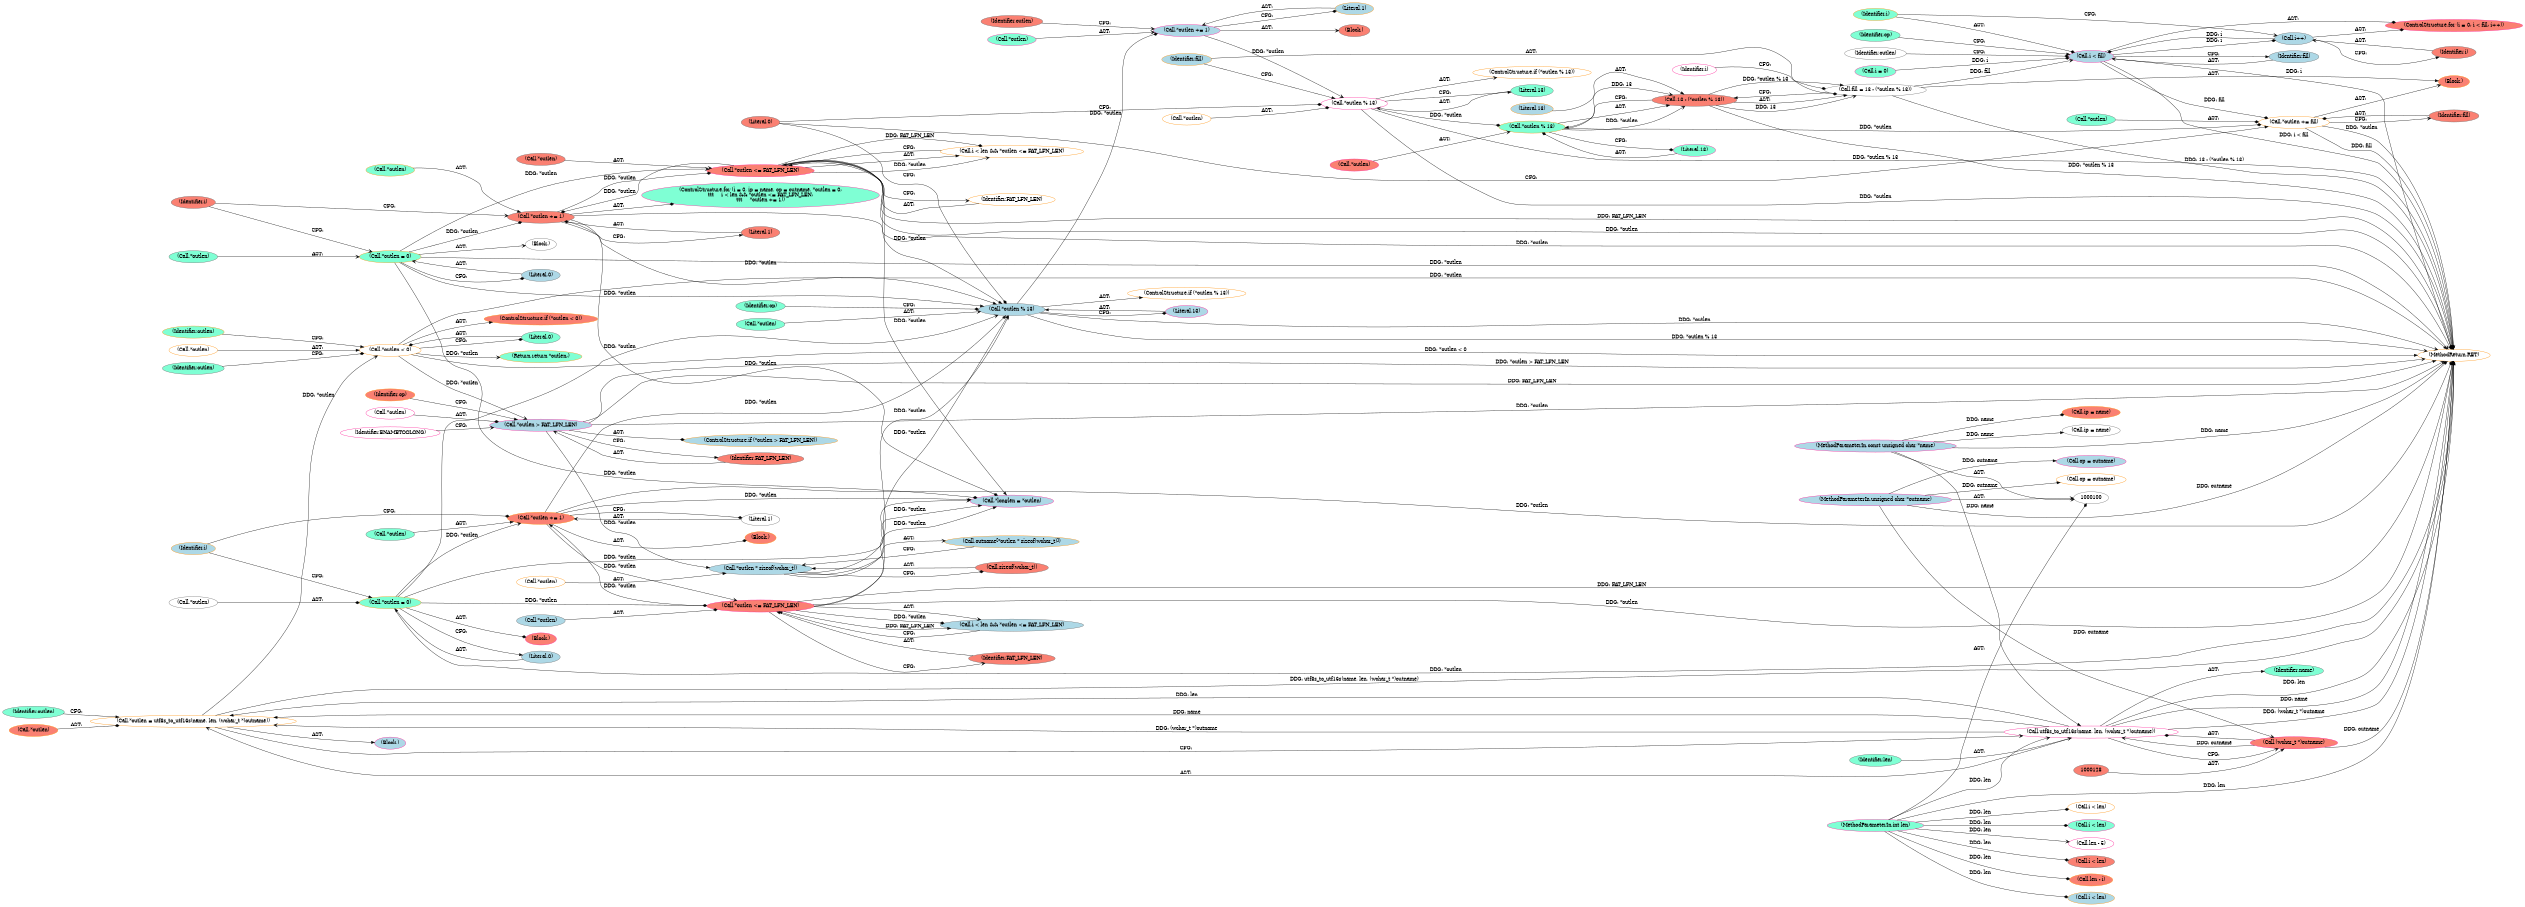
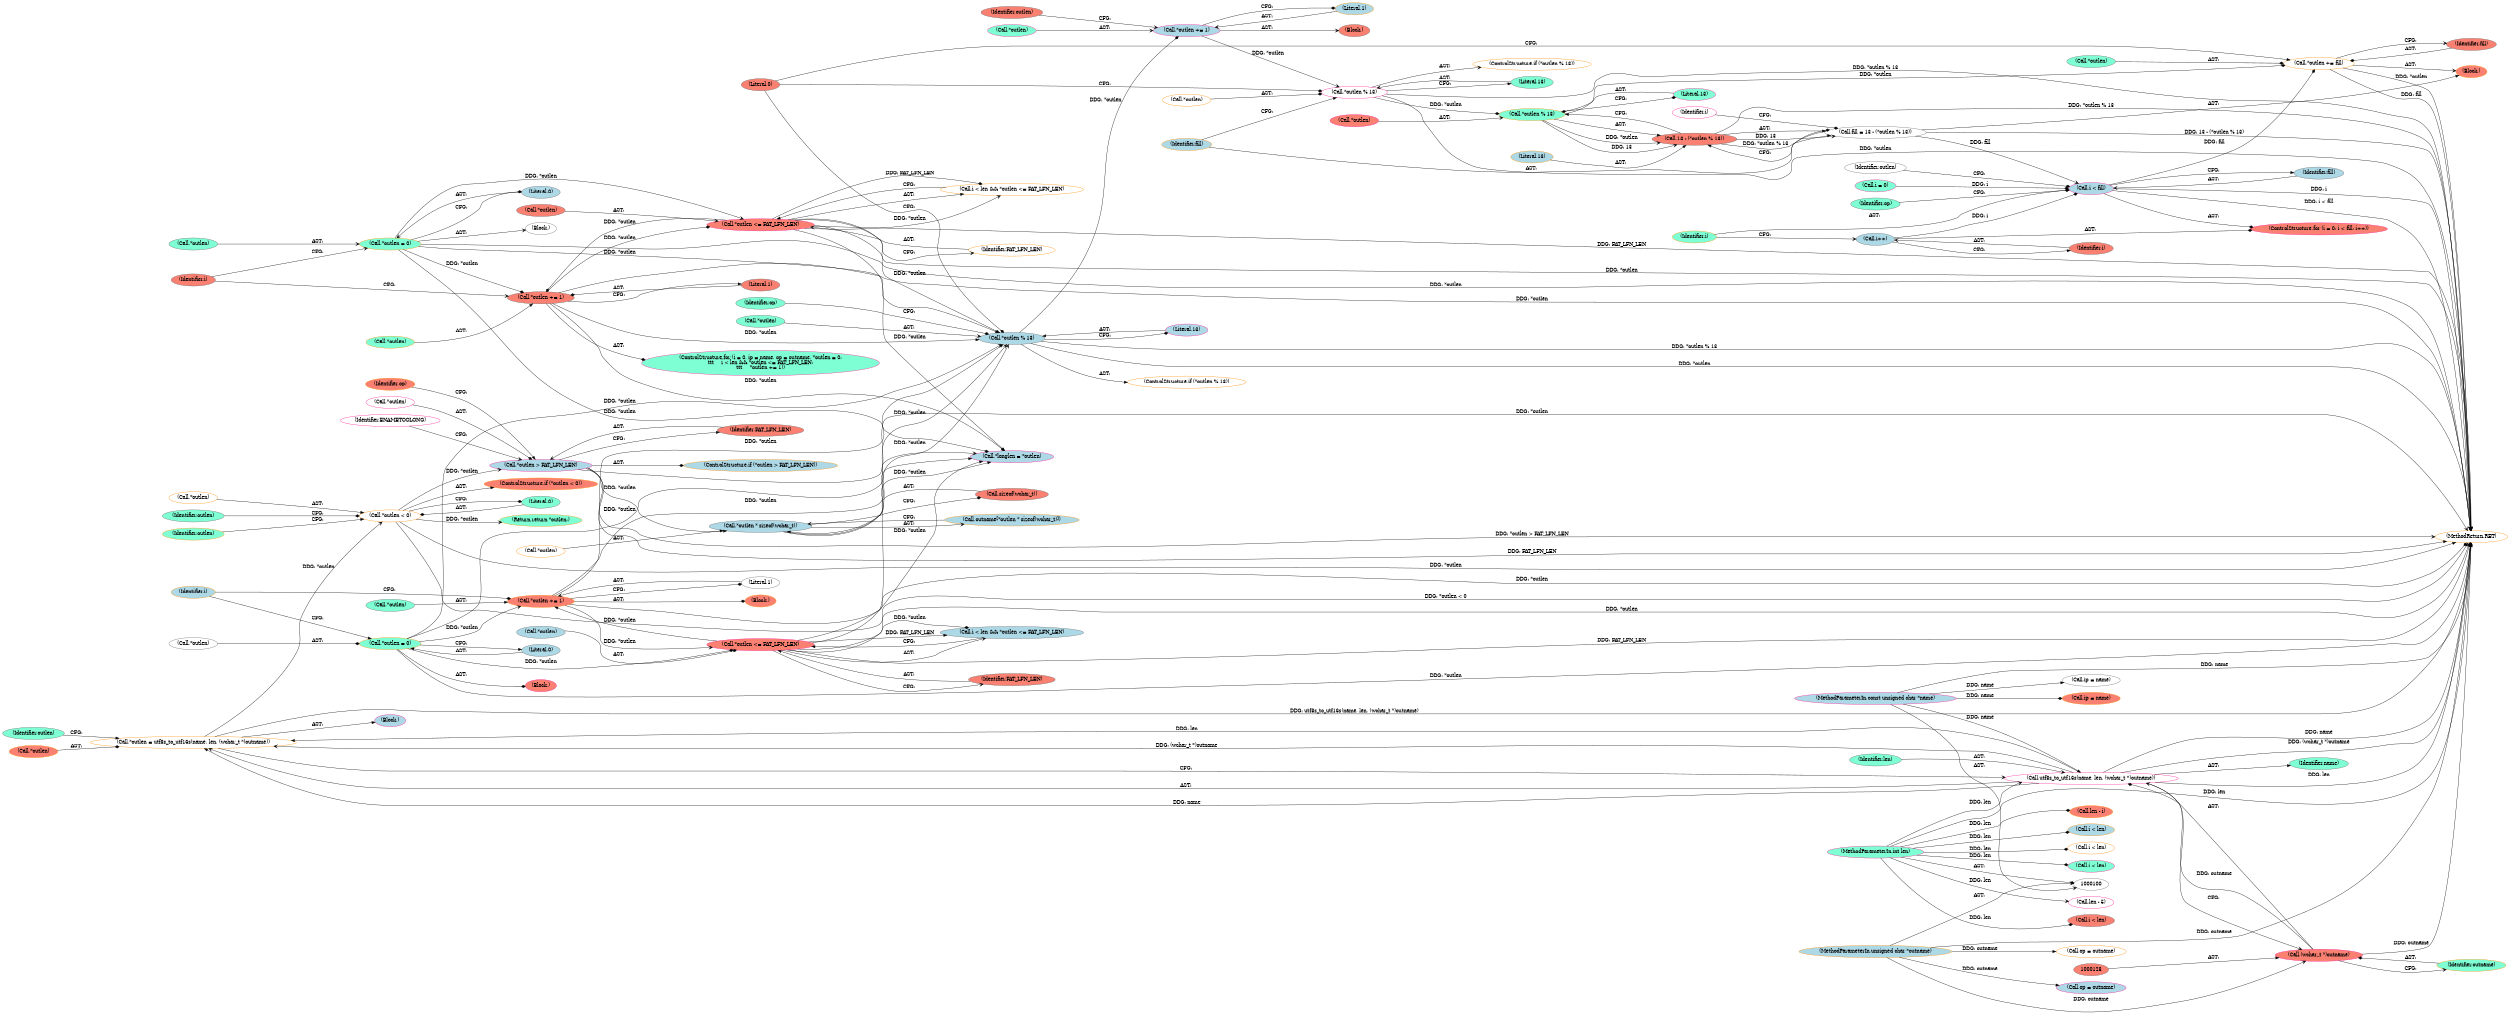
(2192, 48) -> none
(1875, 500) -> (1875, 952)
none -> (2471, 965)
